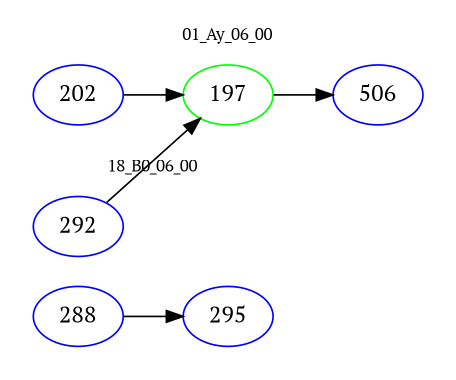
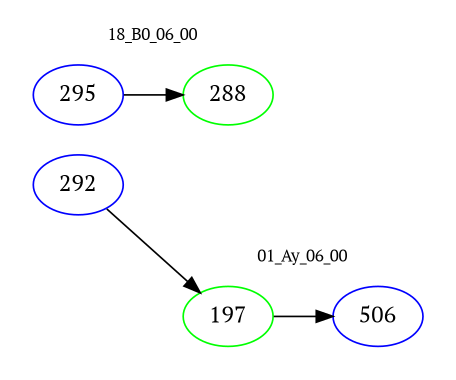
(78, 95) -> none
(78, 316) -> (228, 95)
(145, 316) -> (145, 95)
